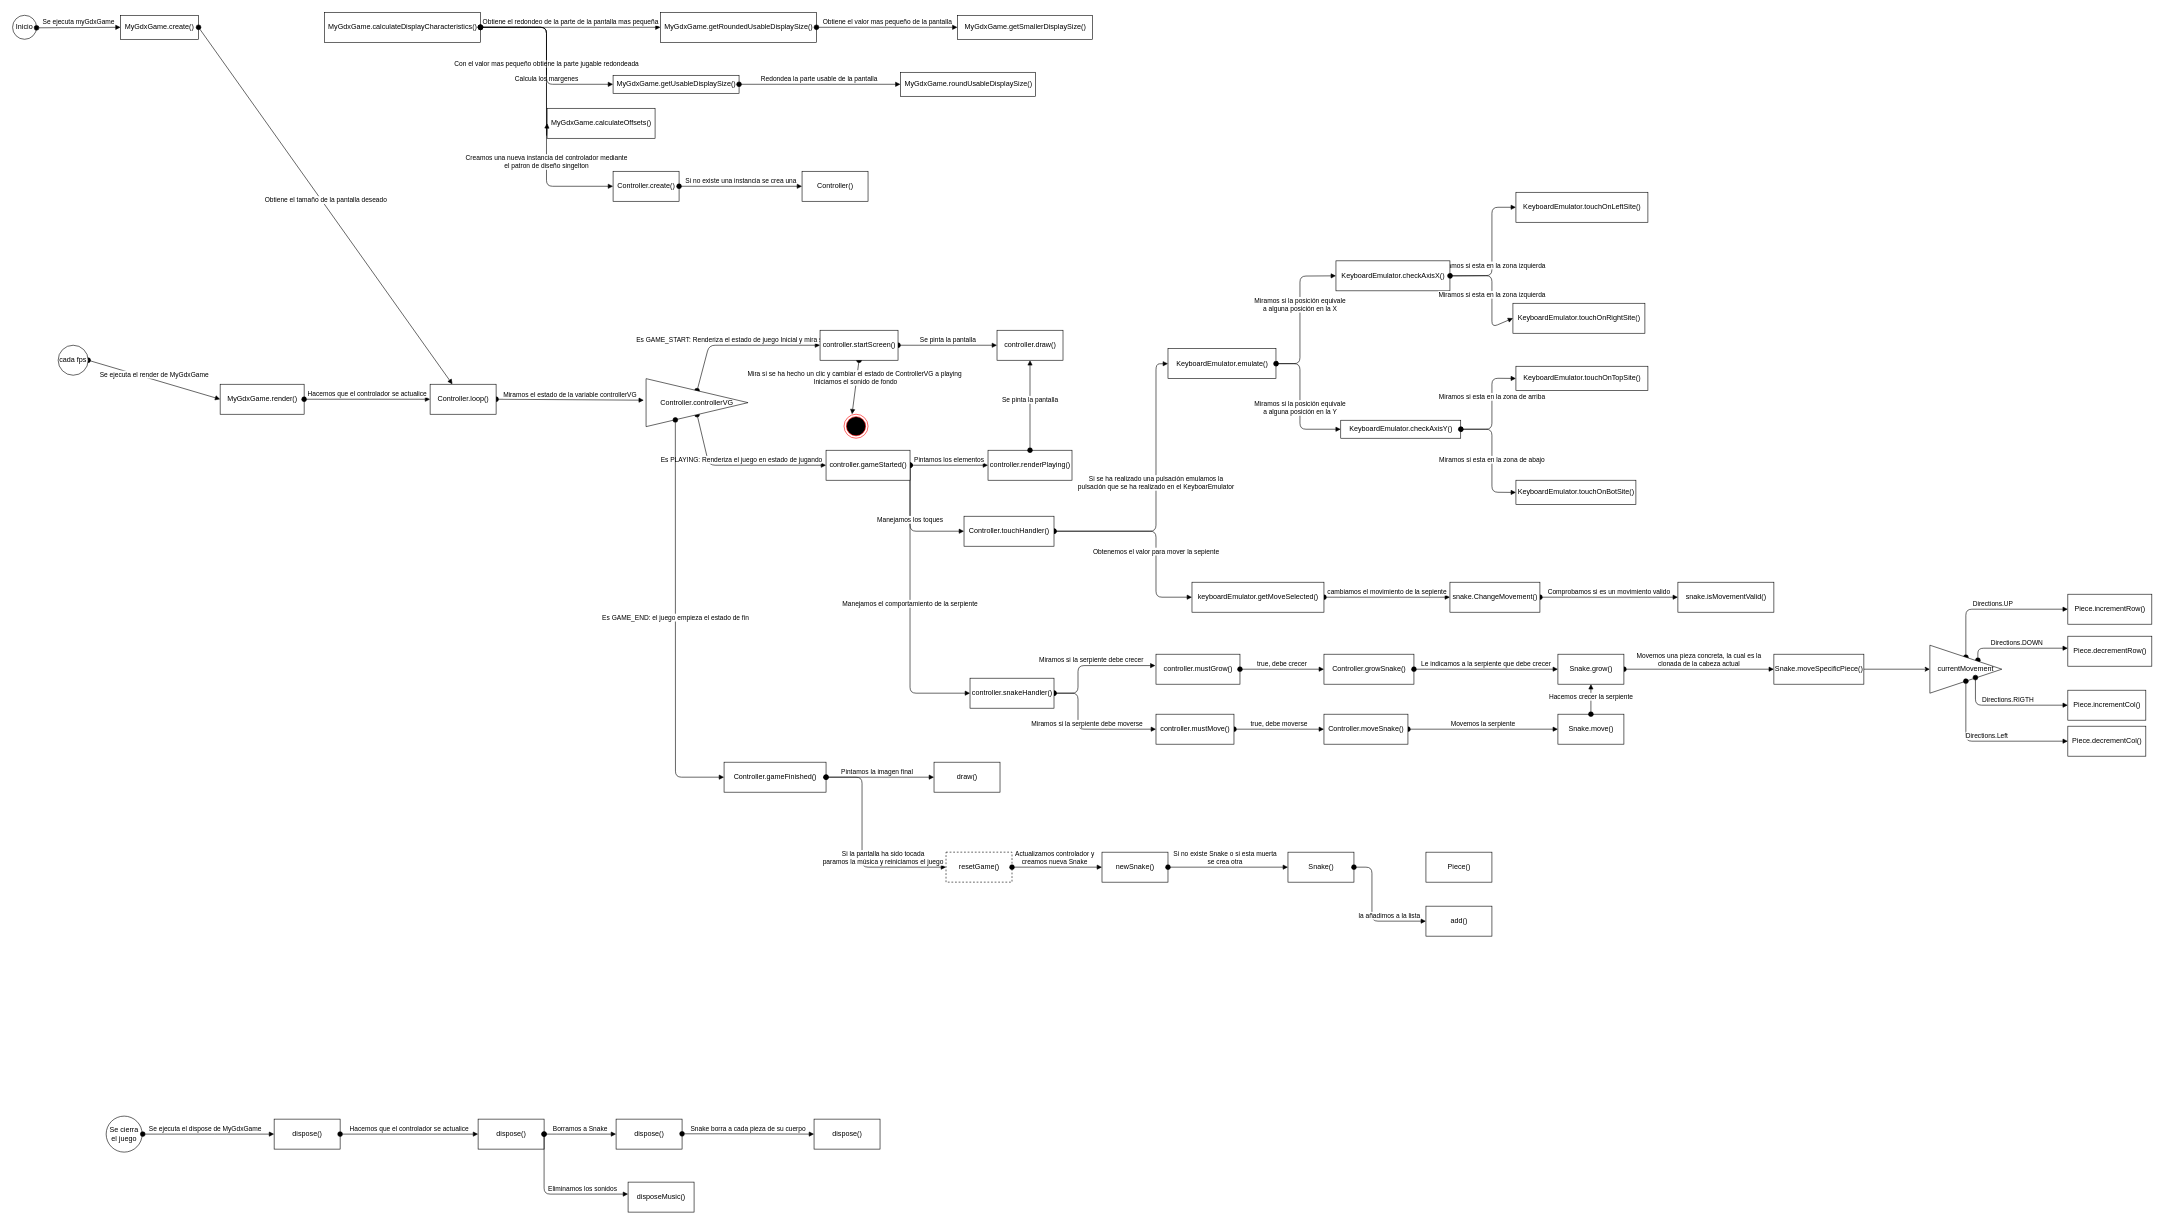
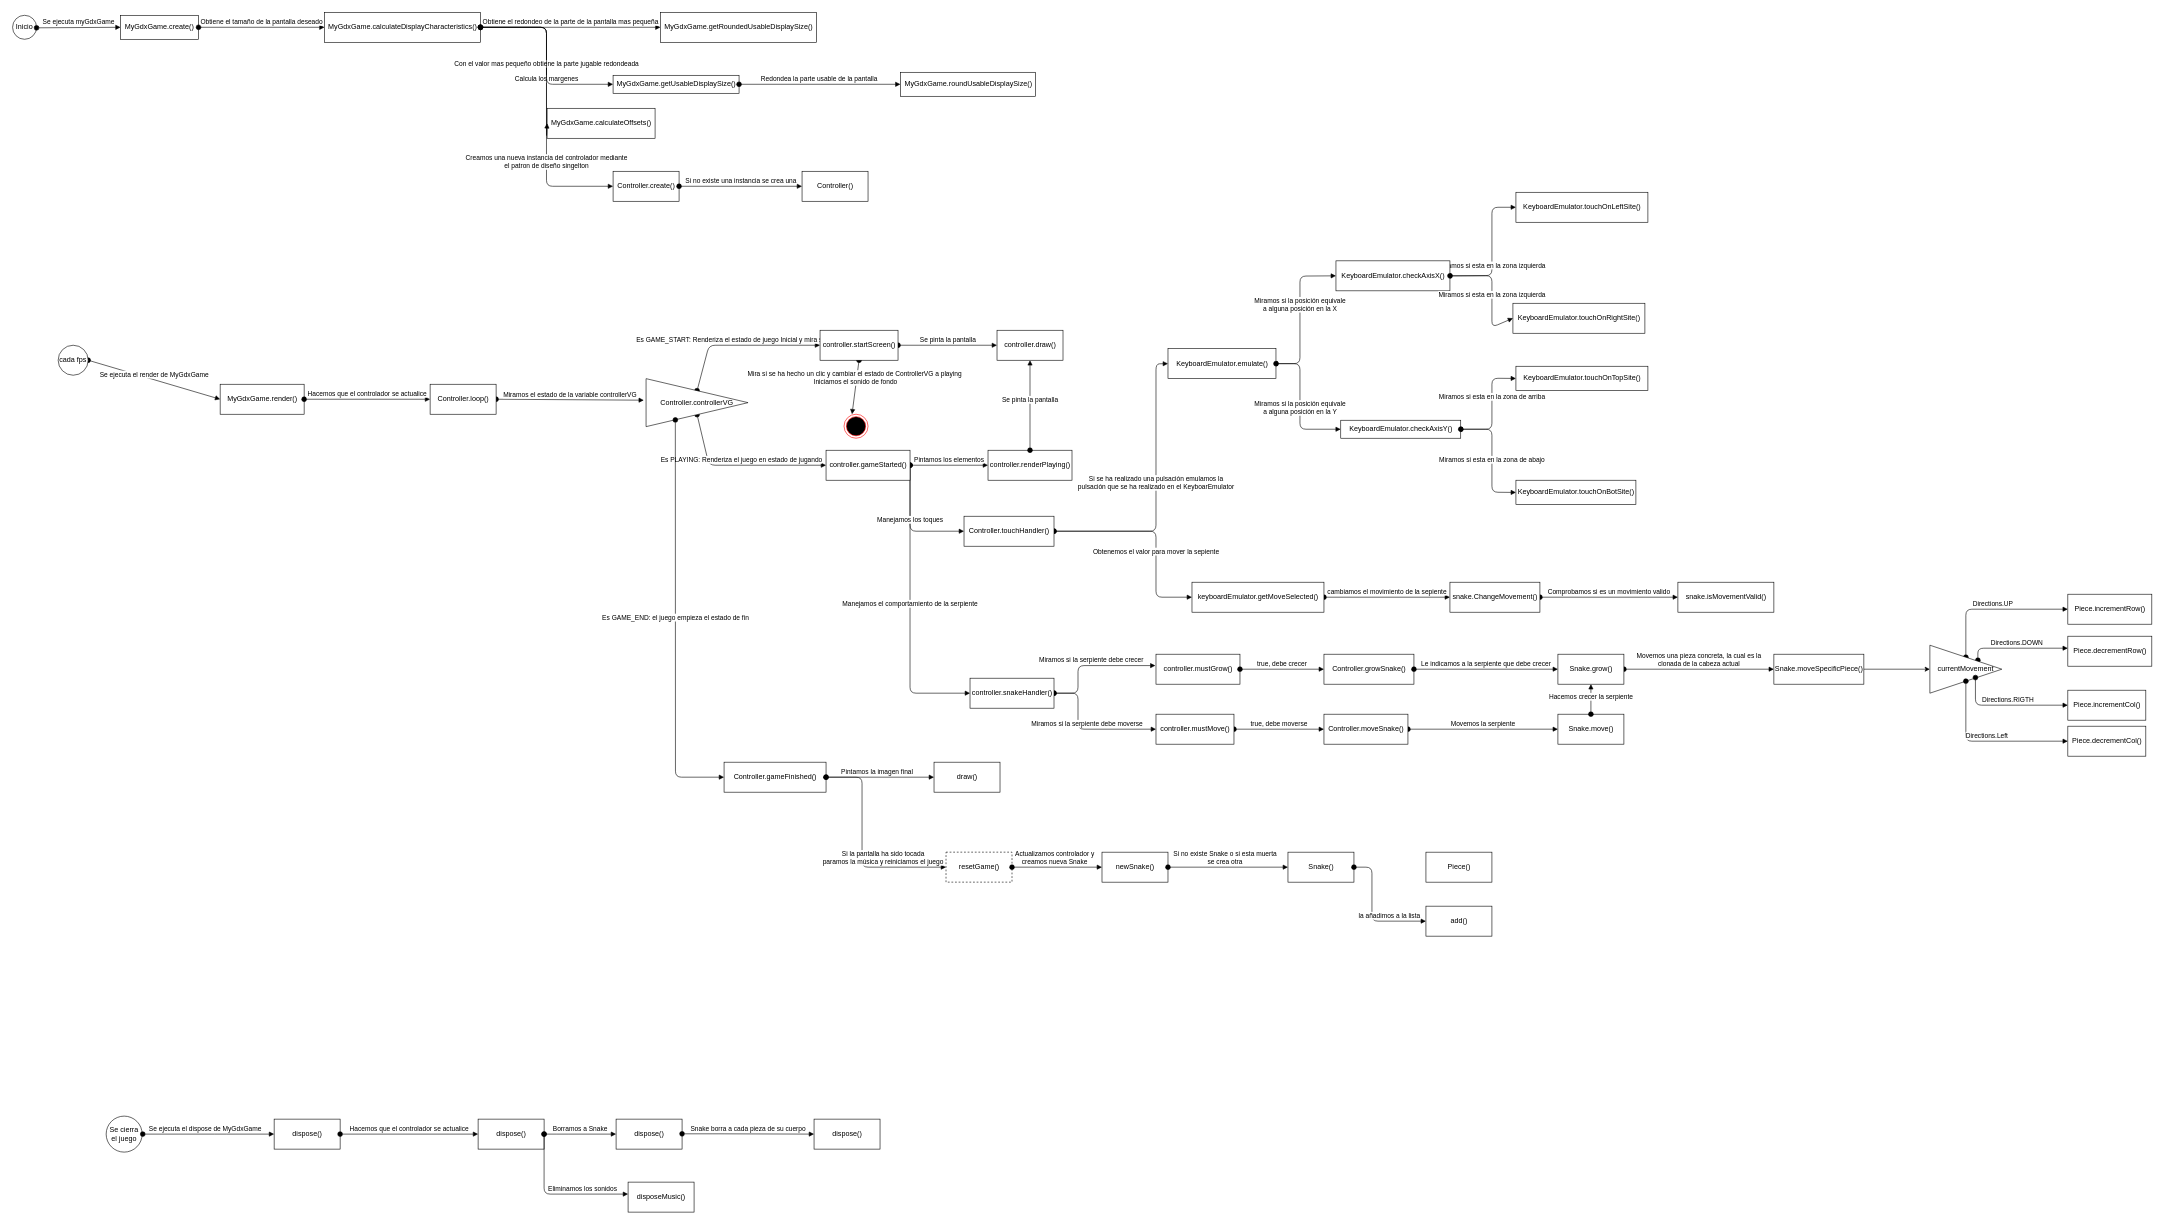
(885, 27) -> none
(1025, 27) -> none
(325, 205) -> (318, 27)
